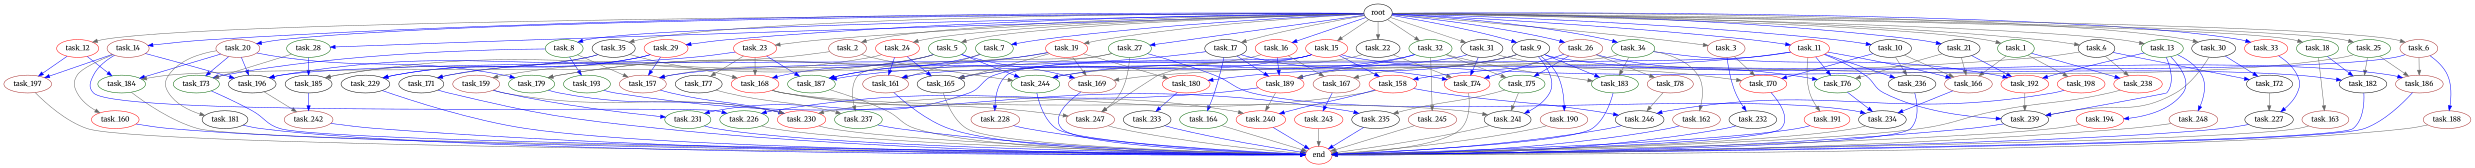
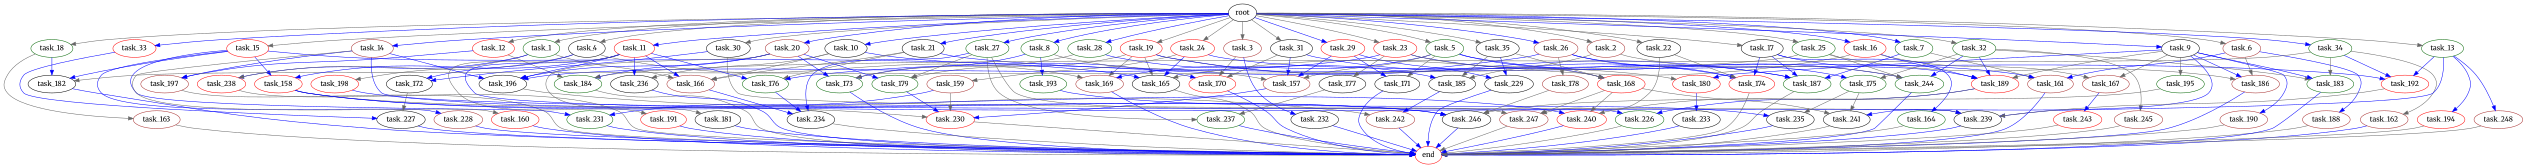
(103, 69) -> (533, 65)
none -> (2180, 84)
